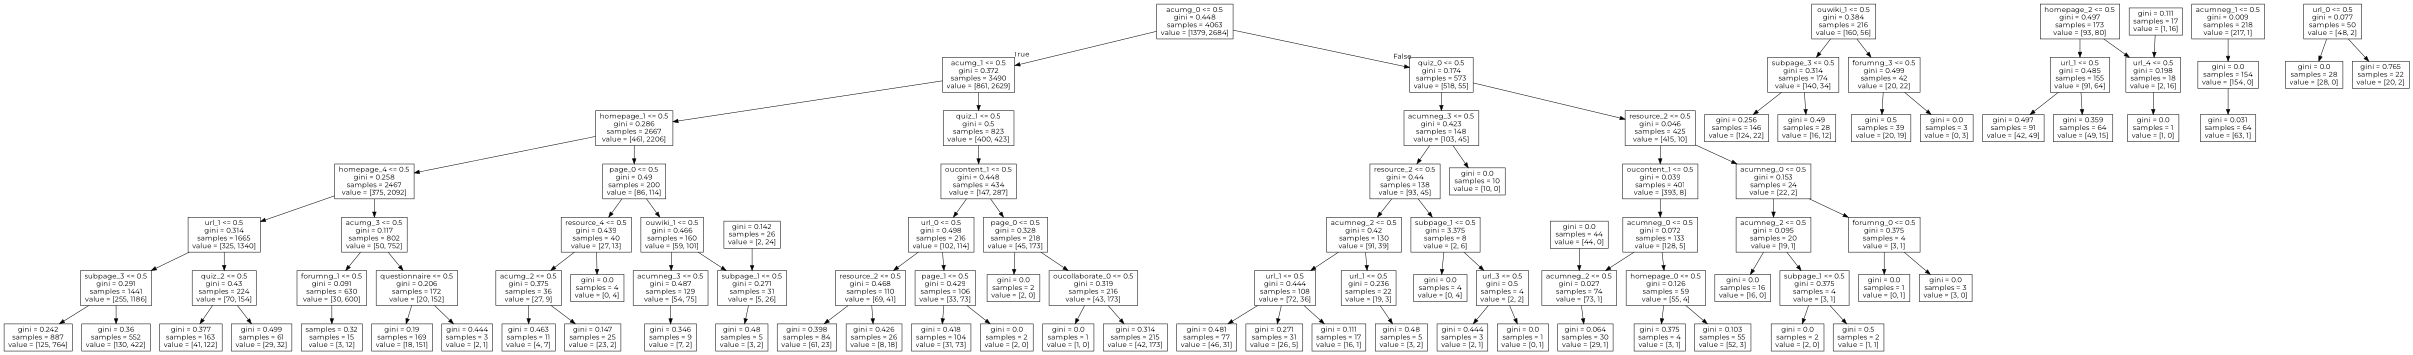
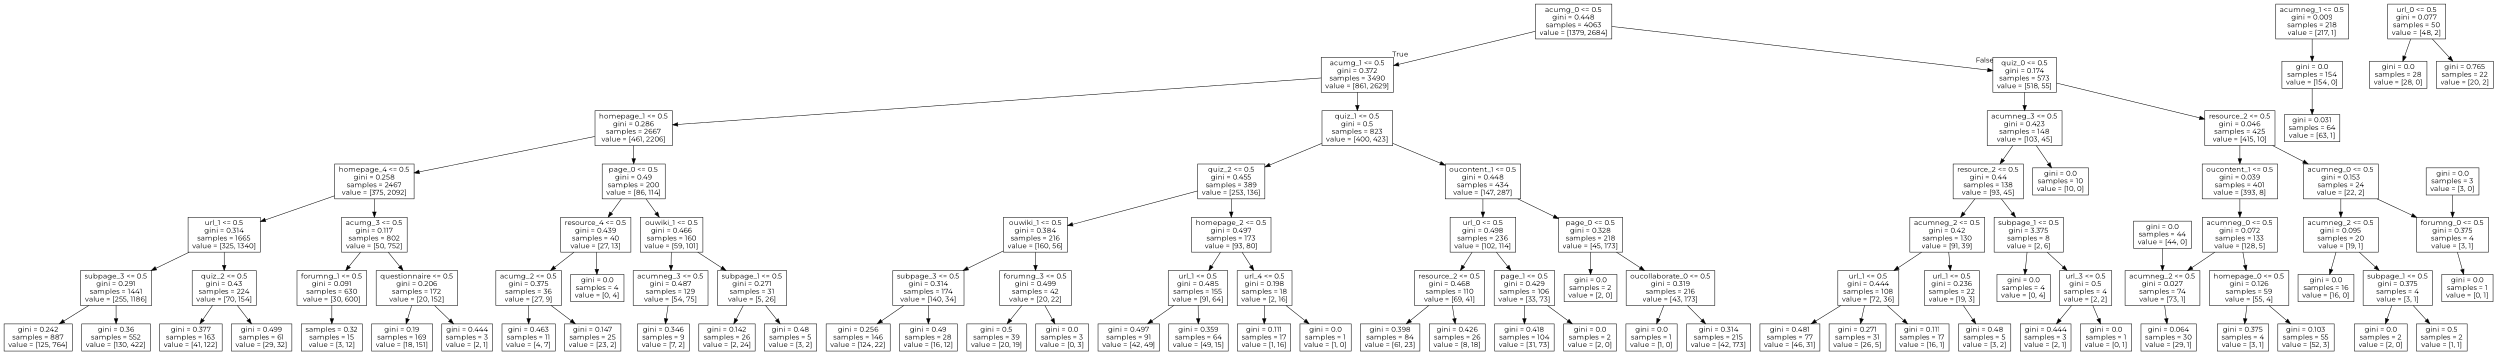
(2155, 44) -> (1264, 312)
none -> (1231, 181)
(941, 235) -> (1483, 235)
(752, 257) -> (740, 312)
(1915, 262) -> (2453, 204)
